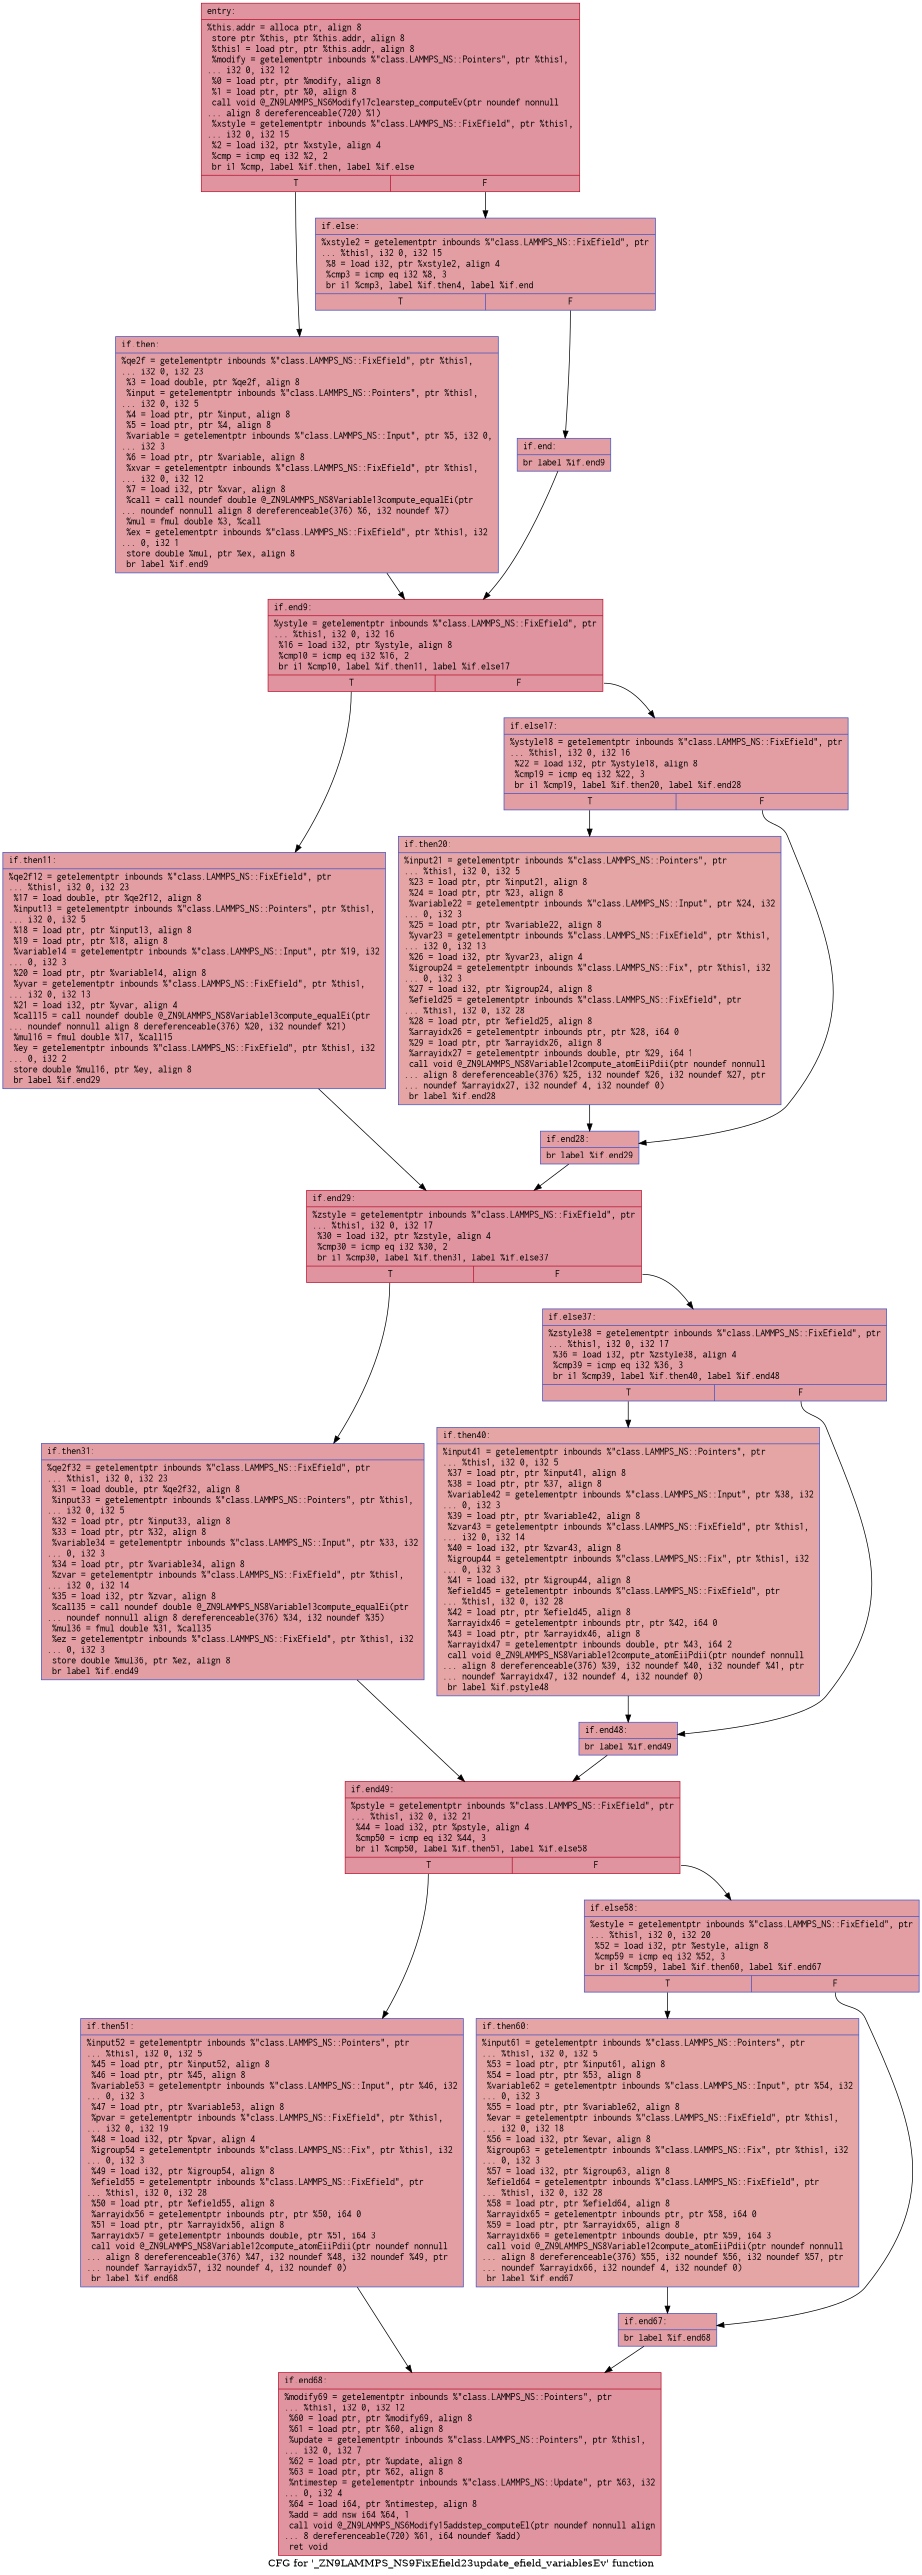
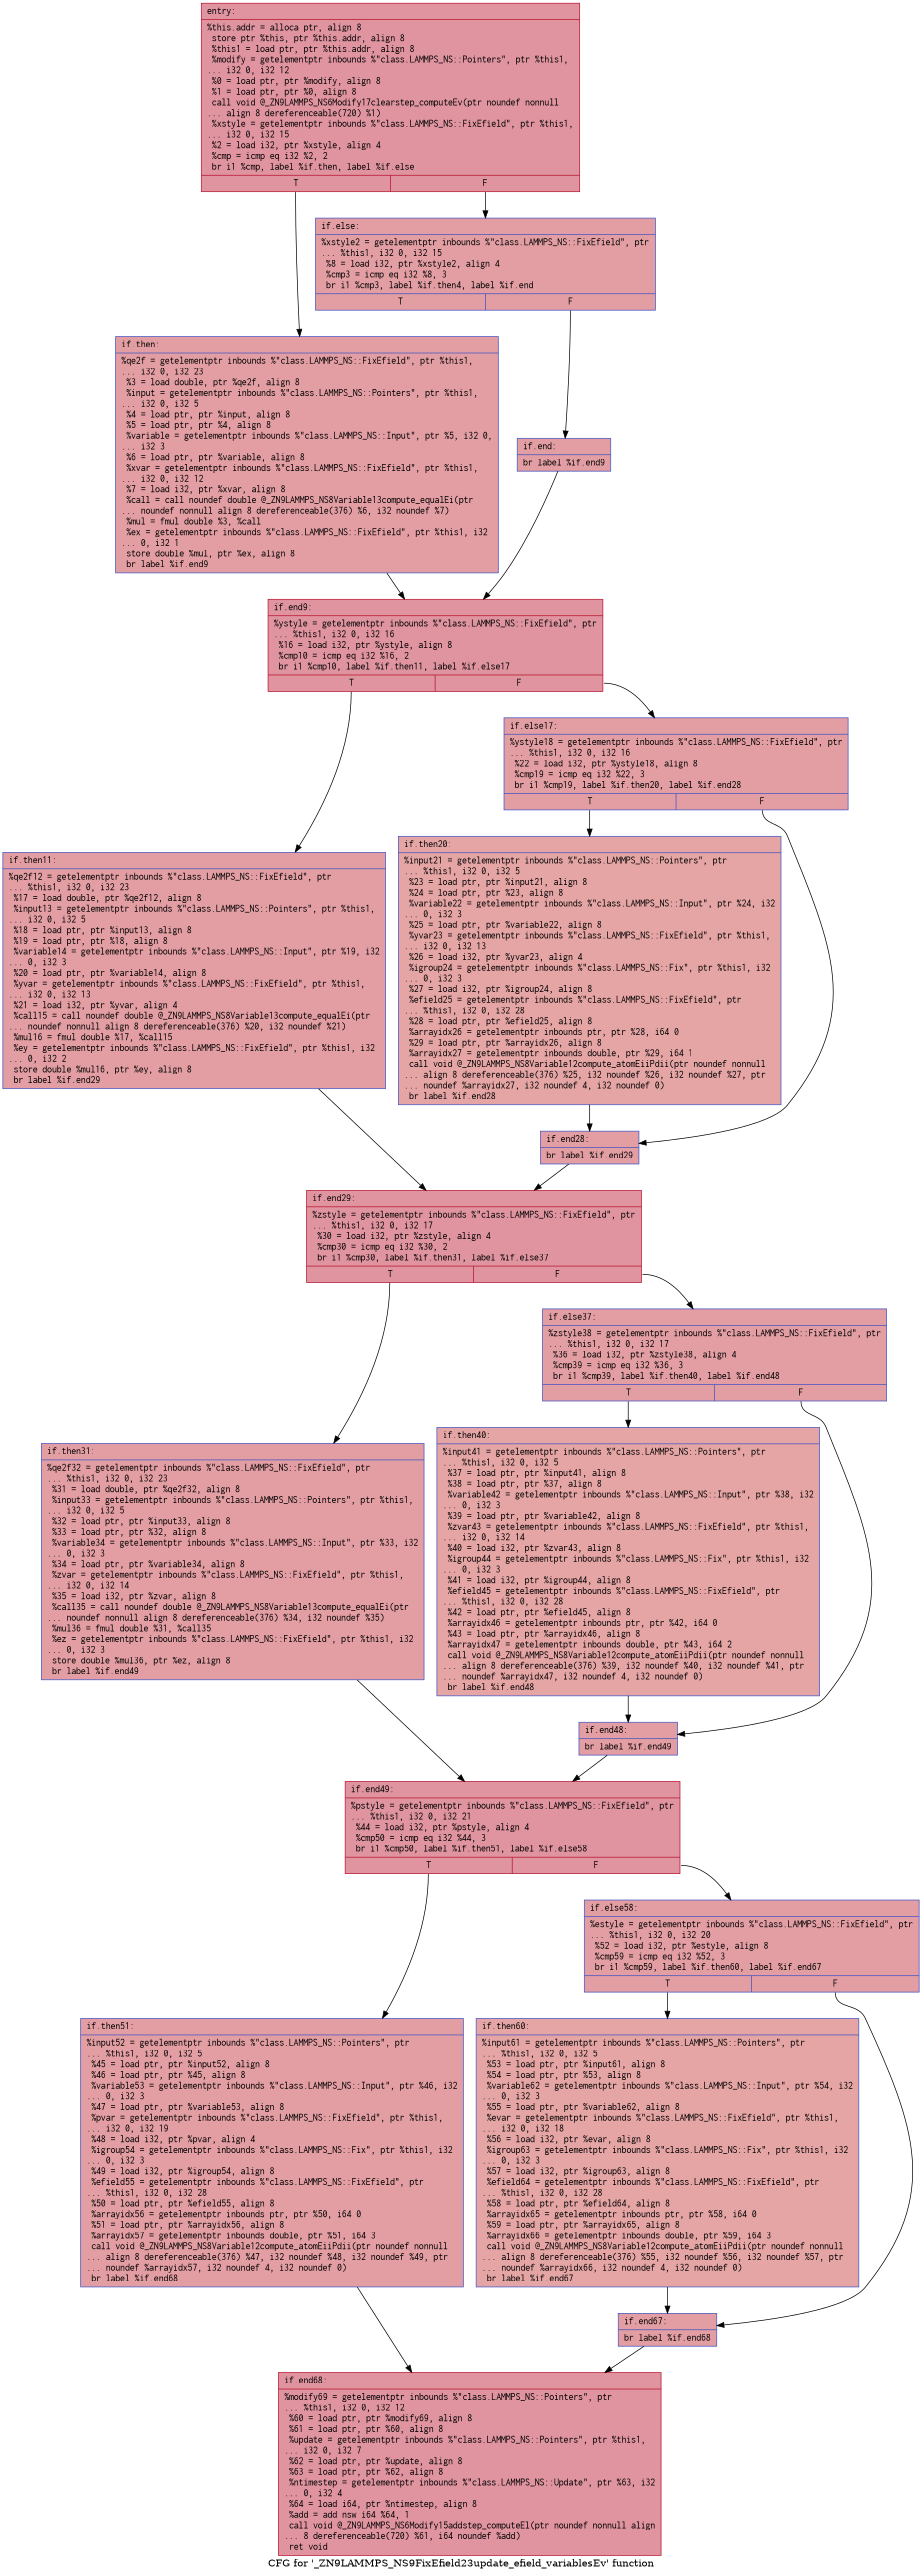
(496, 1687) -> (489, 1687)
